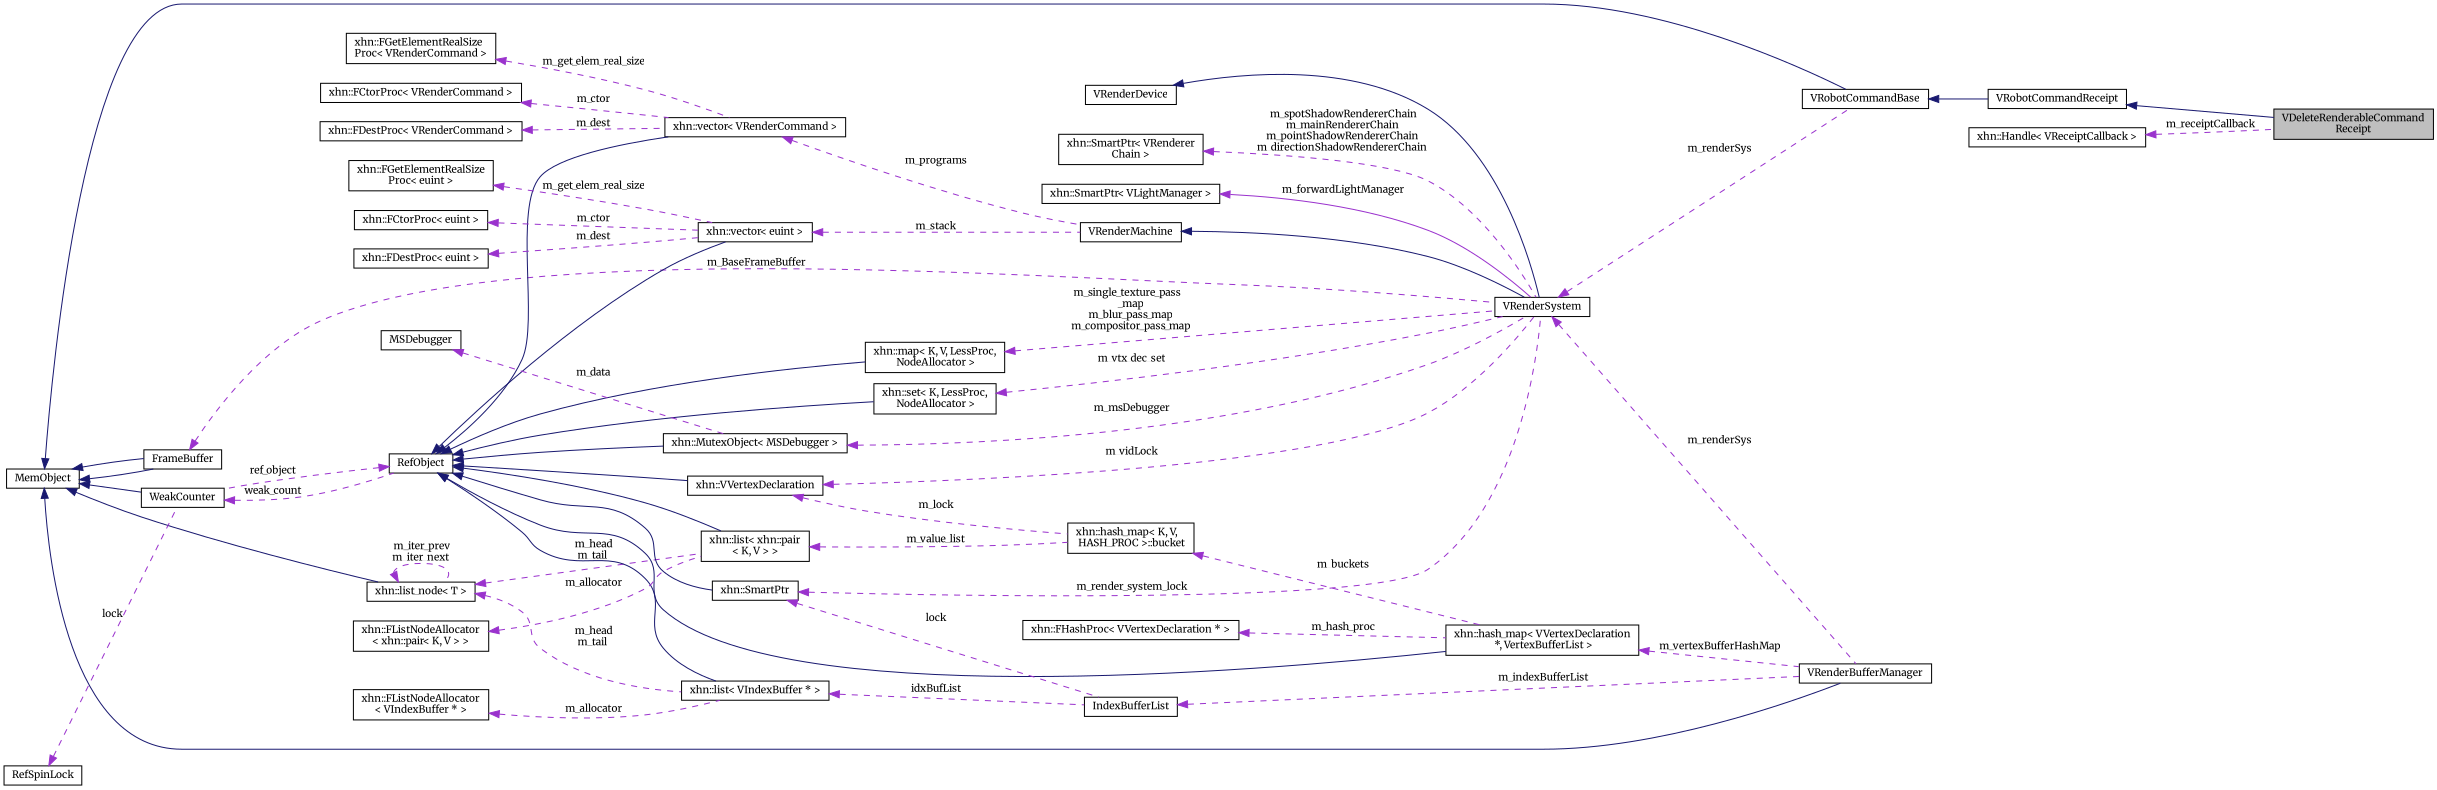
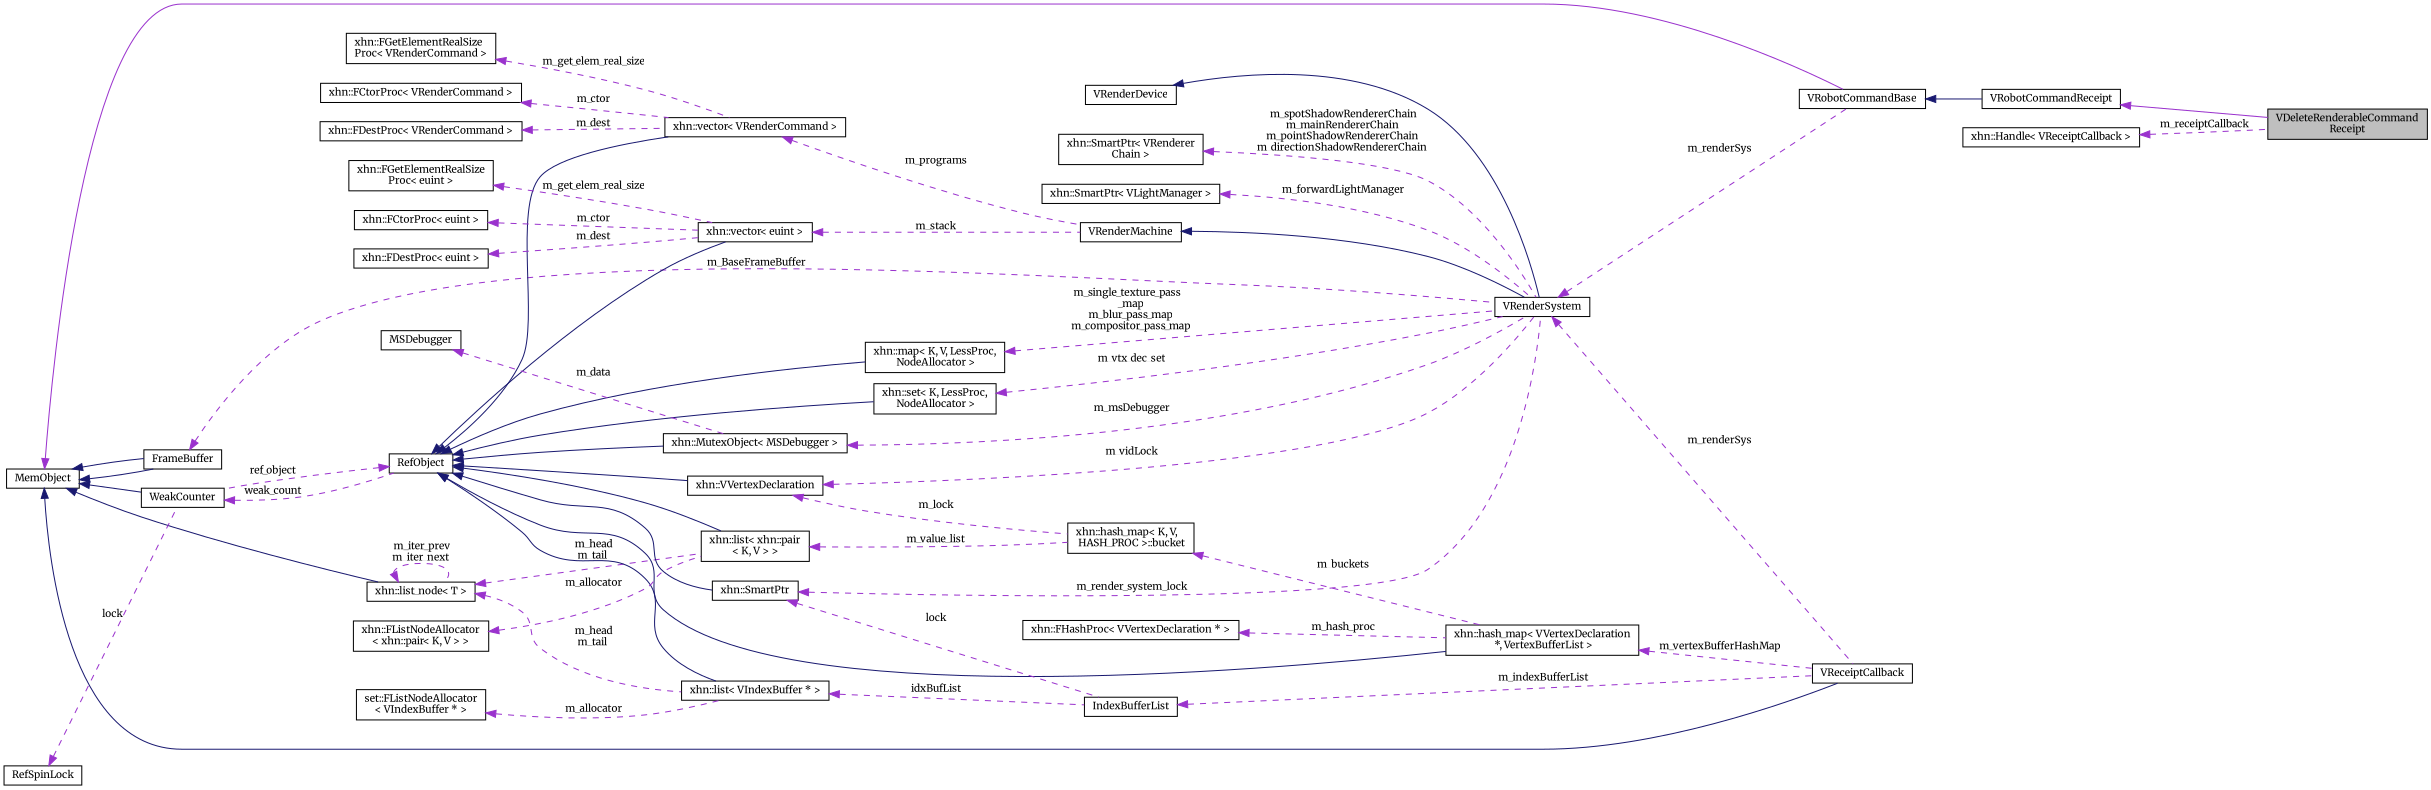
(775, 4) -> (773, 4)
(2205, 112) -> (2199, 112)
(1391, 218) -> (1391, 218)
(1865, 673) -> (1862, 673)
(421, 705) -> (421, 705)
